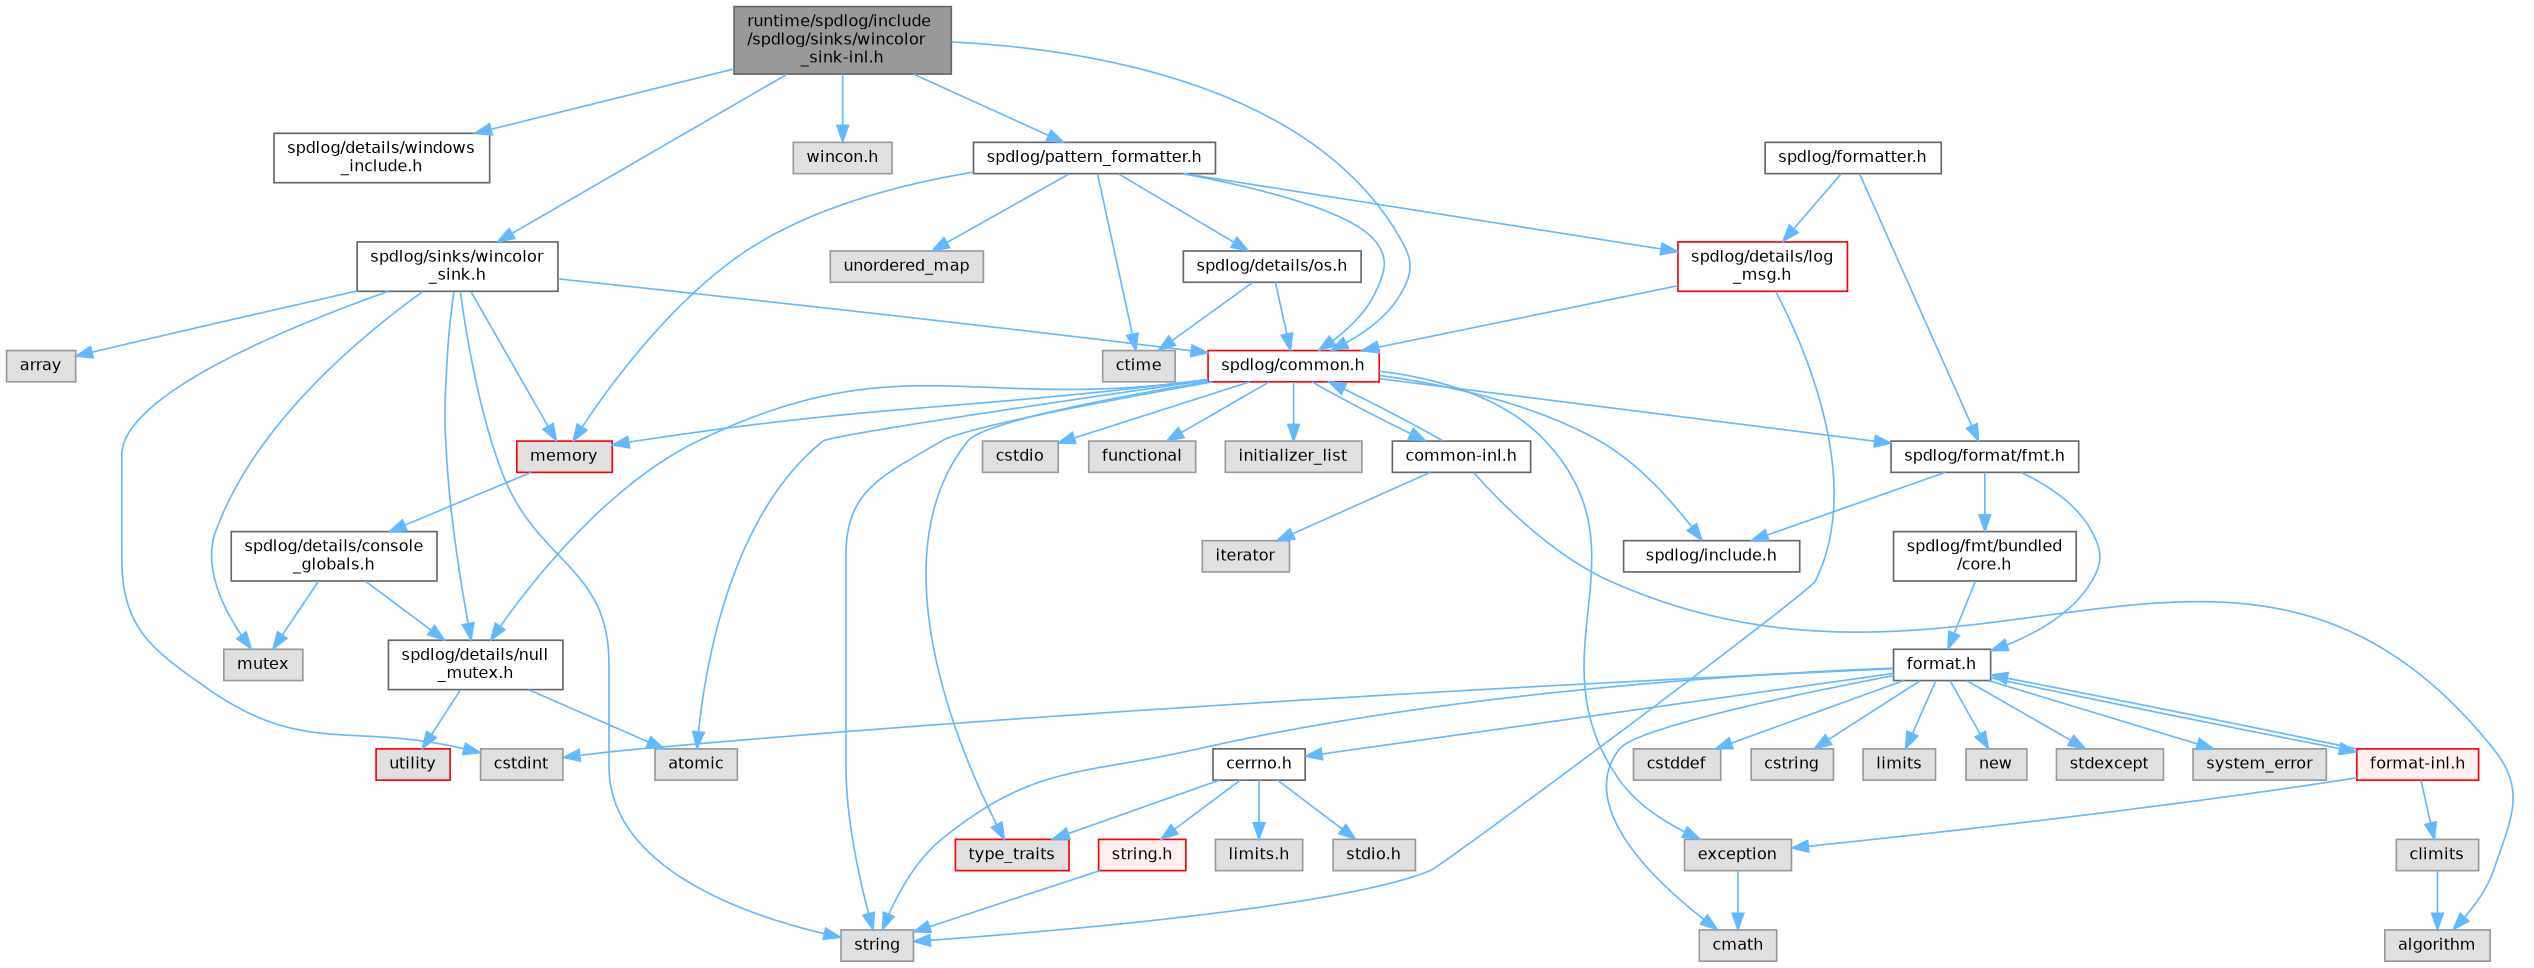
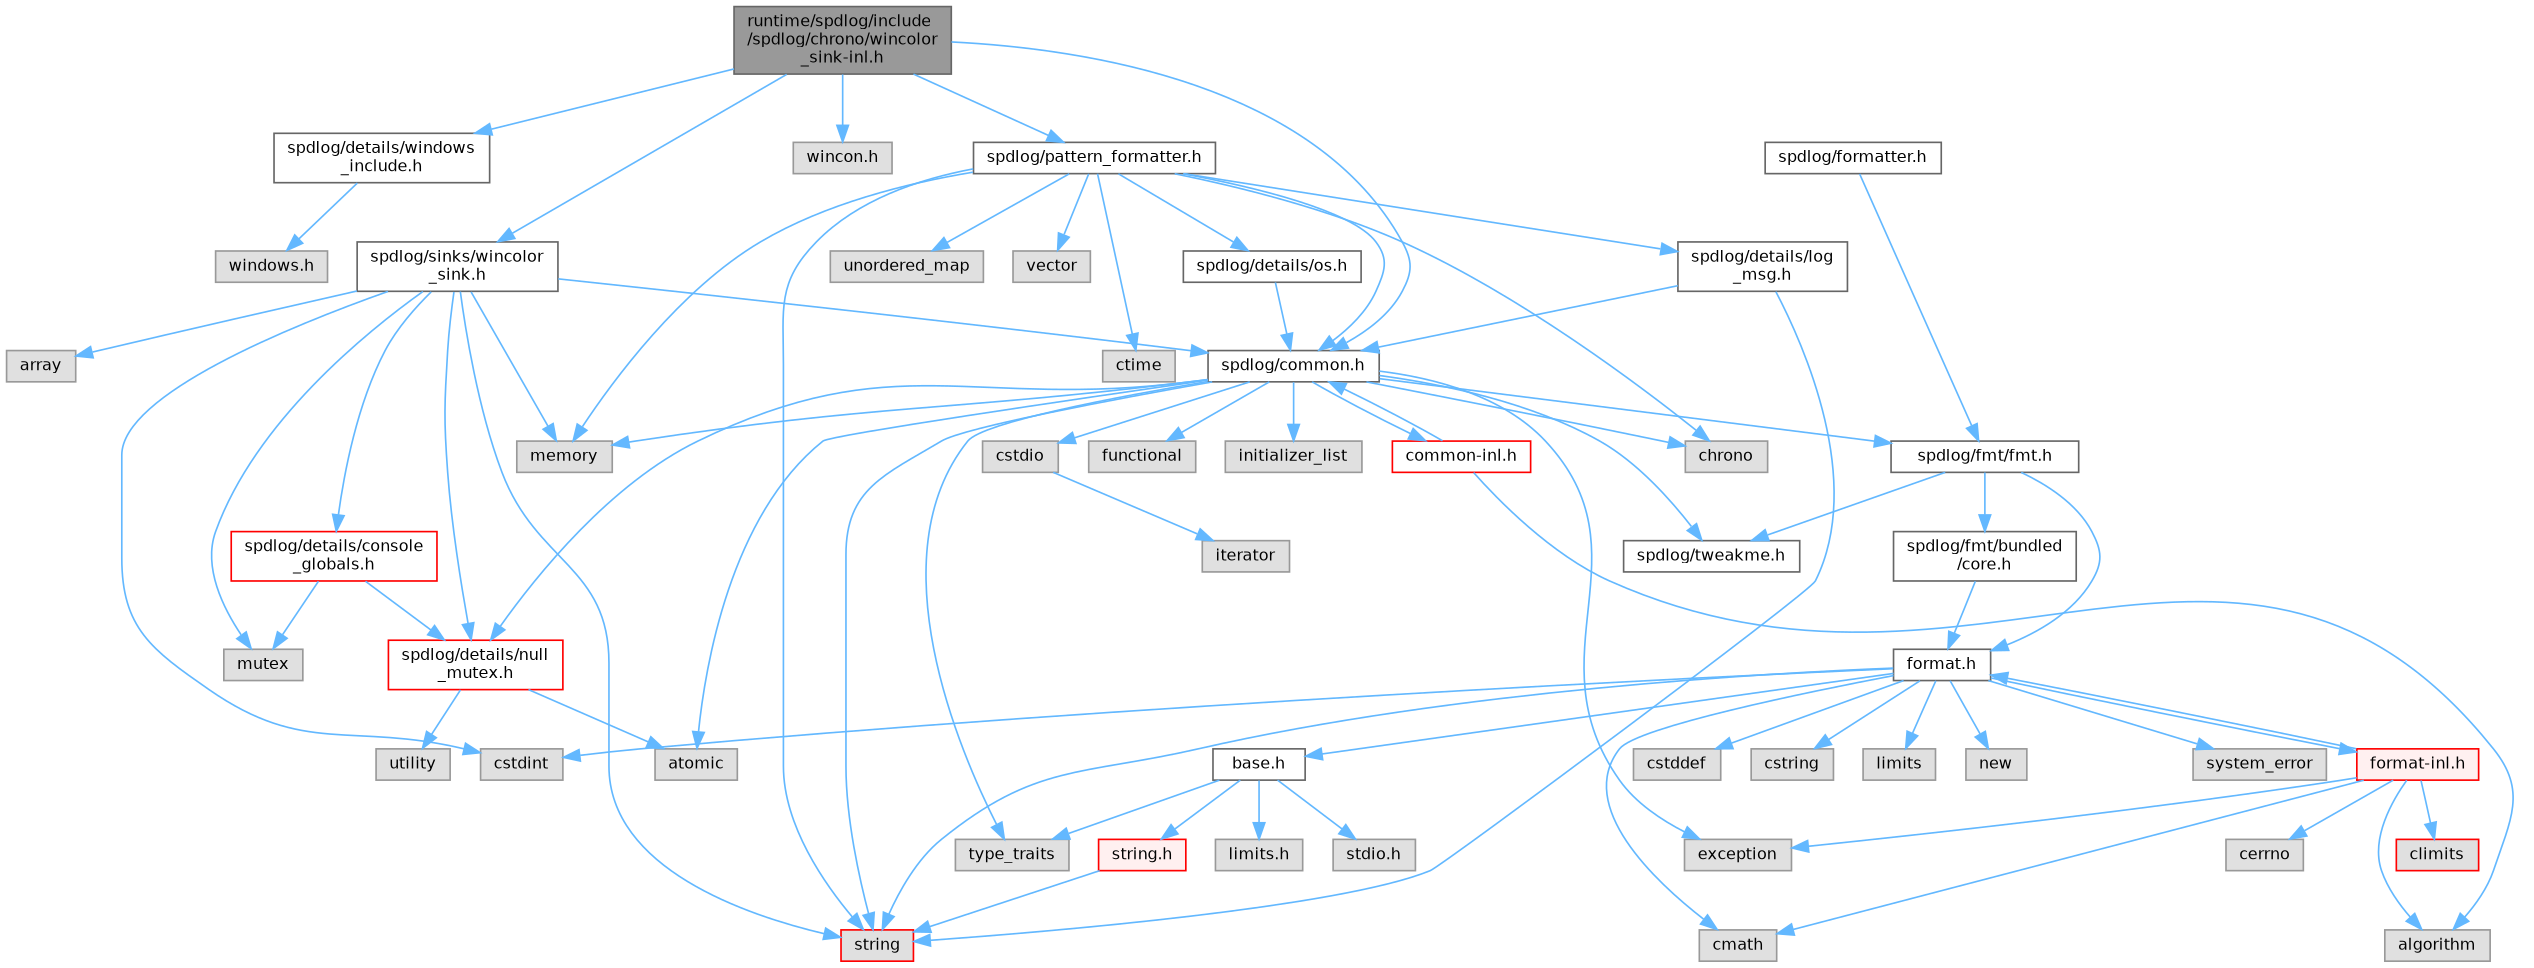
(843, 40) -> (843, 40)
(1818, 201) -> none
none -> (272, 267)
none -> (1052, 267)
(1763, 267) -> (1763, 267)
(1212, 311) -> none
(1294, 366) -> (1294, 366)
(565, 457) -> (565, 457)
(1462, 457) -> (1462, 457)
none -> (1726, 457)
(1985, 457) -> (1985, 457)
(468, 499) -> (366, 395)
(1361, 503) -> (1125, 503)
none -> (783, 518)
(334, 556) -> (334, 556)
(1712, 556) -> (1712, 556)
(476, 665) -> (476, 665)
(413, 764) -> (413, 764)
(1259, 764) -> (1259, 764)
(2110, 764) -> none
(1012, 855) -> (1012, 855)
none -> (2265, 855)
(2437, 855) -> (2437, 855)
(1738, 892) -> (2078, 855)
(2437, 892) -> (2379, 850)
(877, 946) -> (877, 946)
